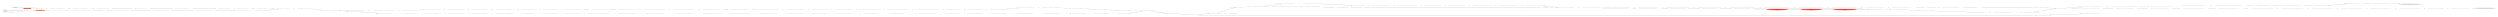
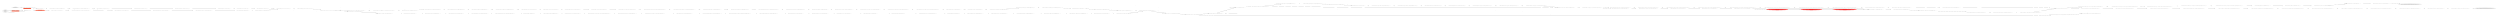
(15, 11) -> (15, 11)
